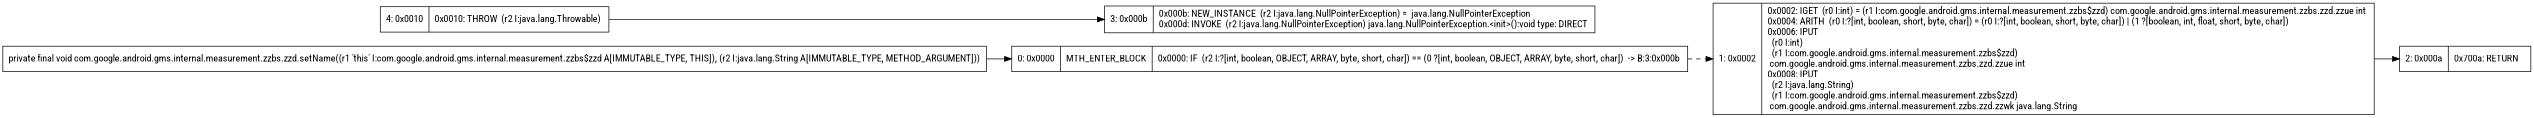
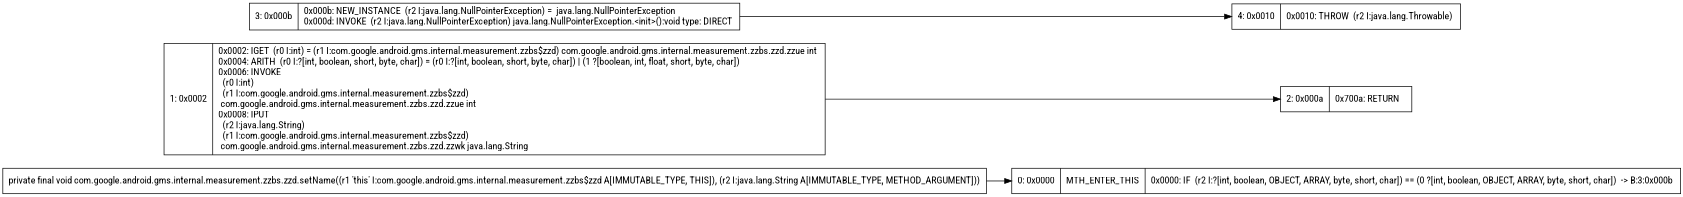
(853, 19) -> (982, 17)
(1795, 32) -> (252, 72)
(1106, 59) -> (1103, 181)
(1697, 59) -> none
